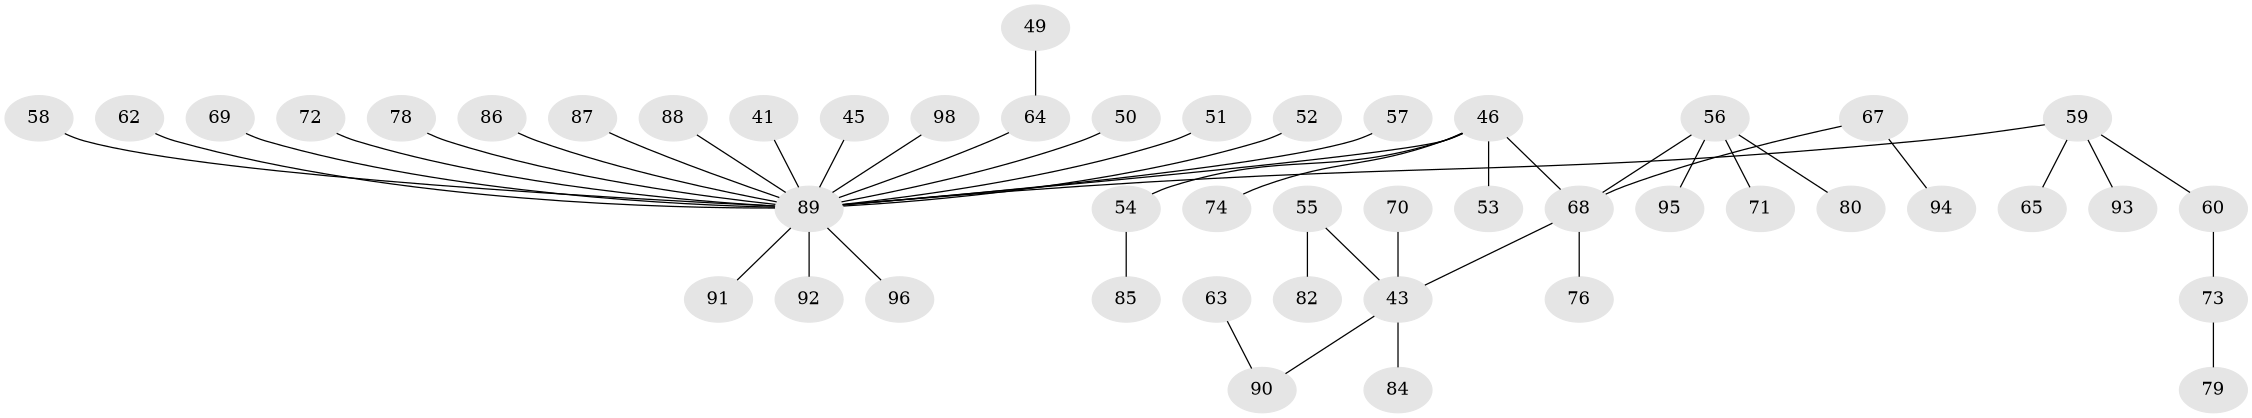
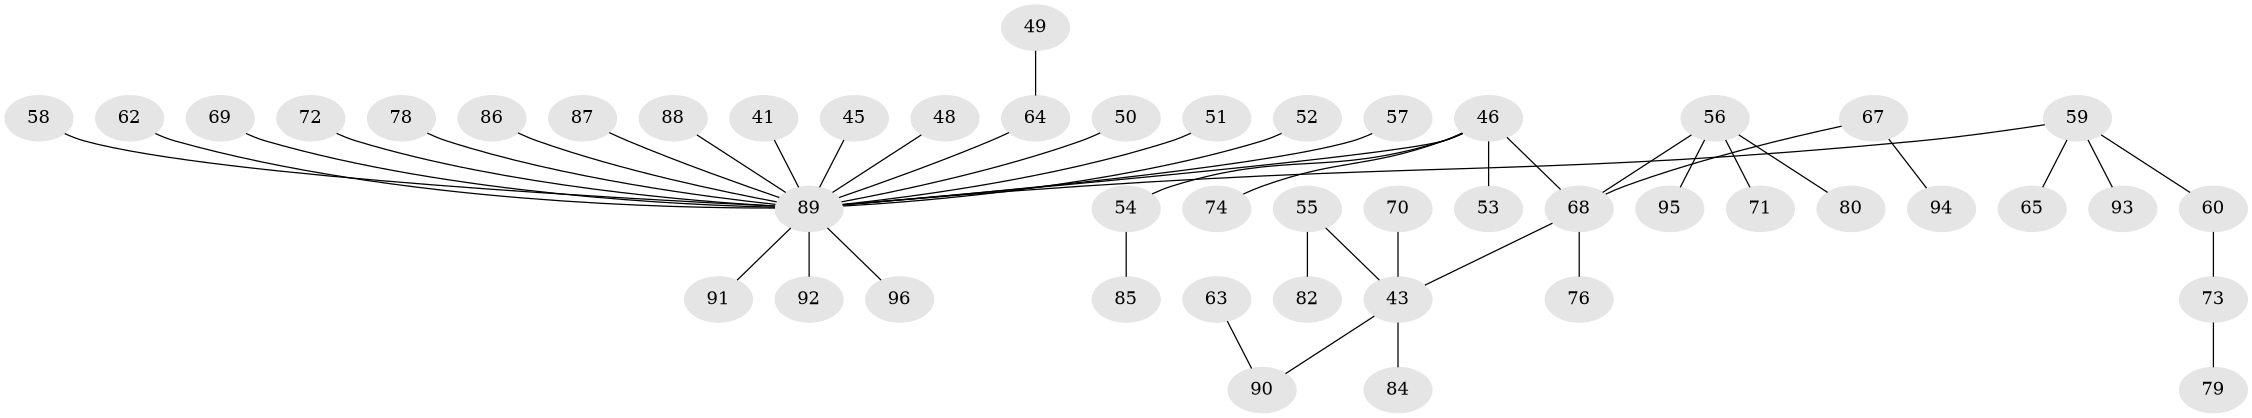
(945, 118) -> (945, 118)
